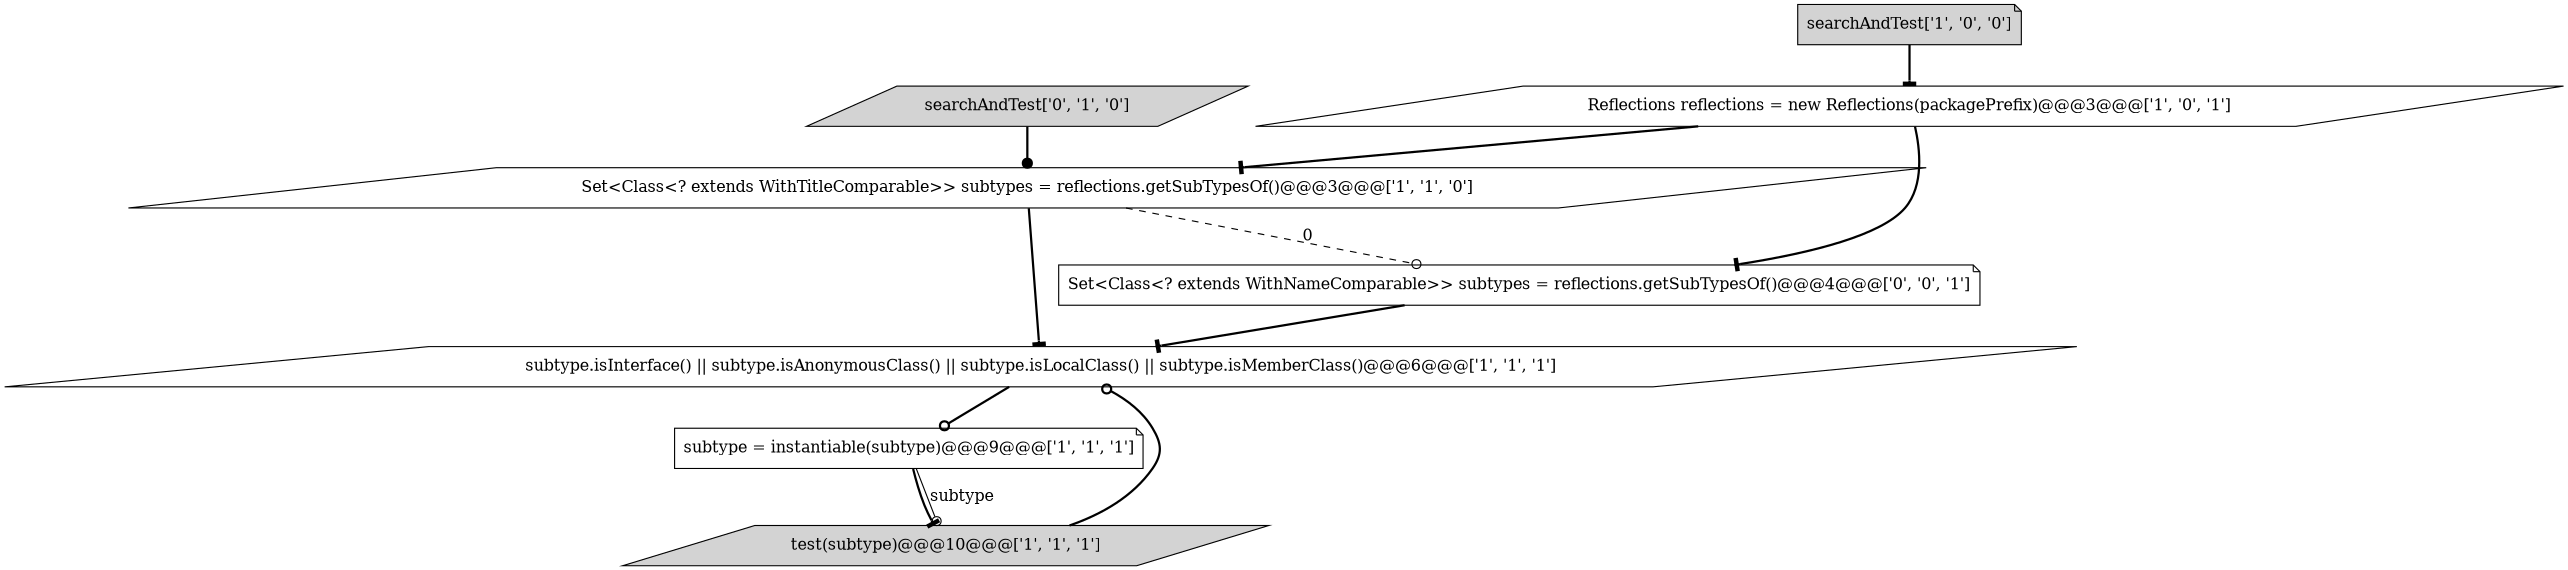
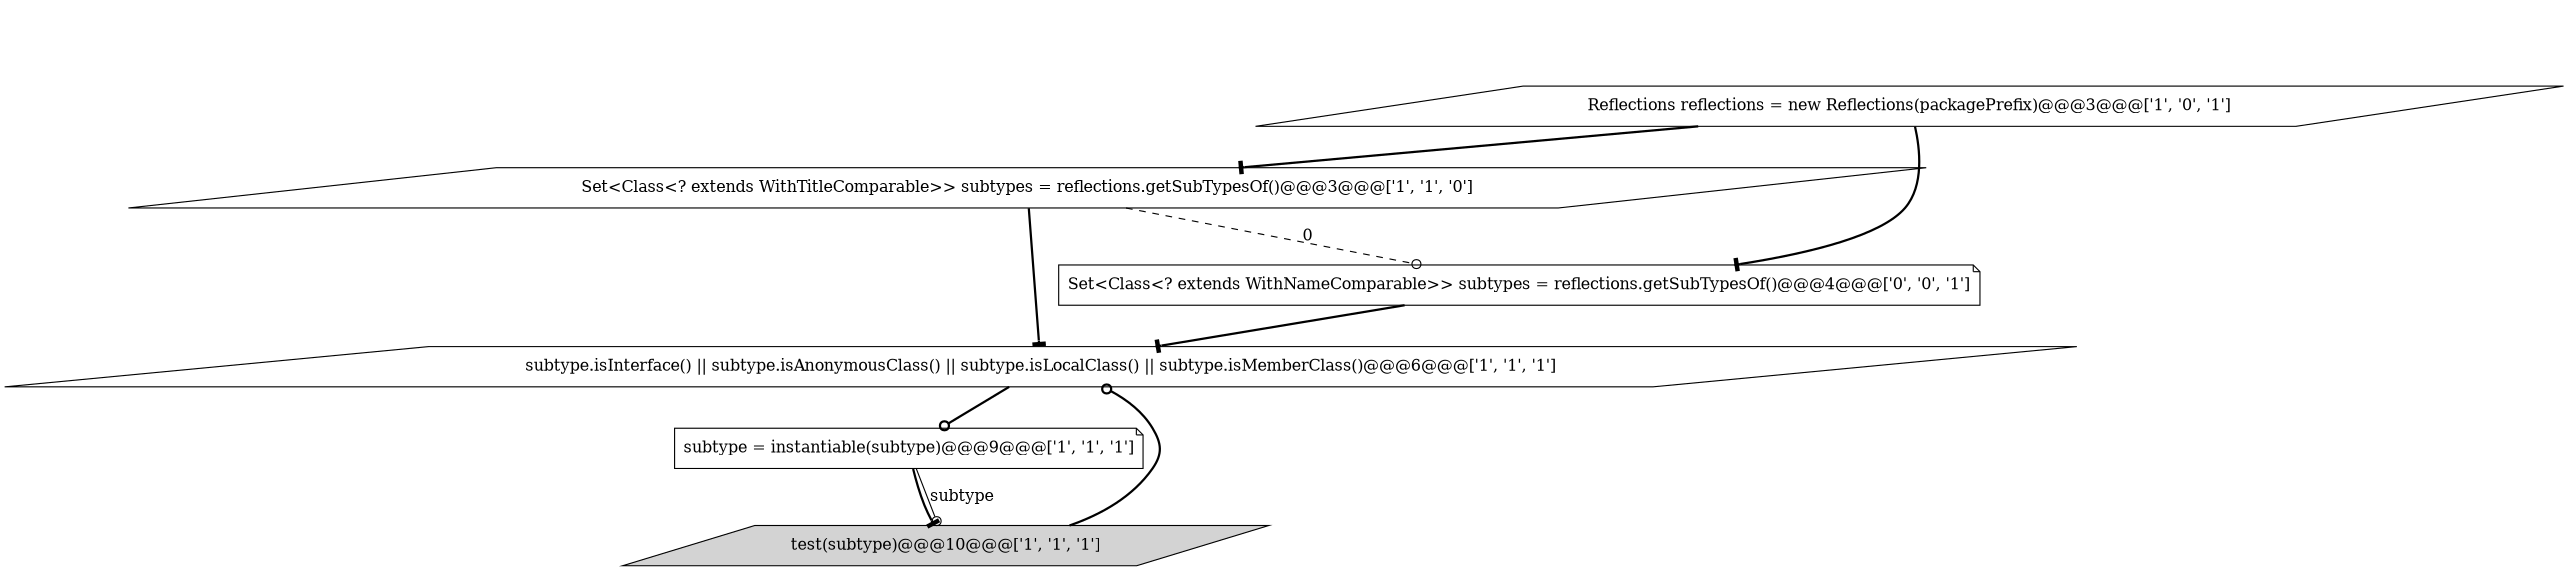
(1910, 25) -> none
(1027, 106) -> none
